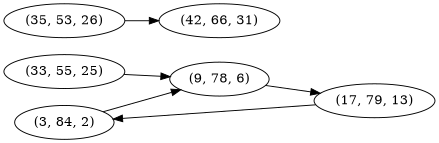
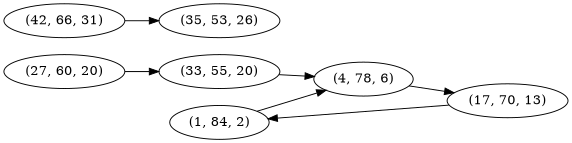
(137, 21) -> (137, 21)
none -> (64, 72)
(64, 72) -> (219, 72)
(219, 79) -> (364, 79)
(375, 101) -> (508, 101)
(64, 122) -> (219, 122)
